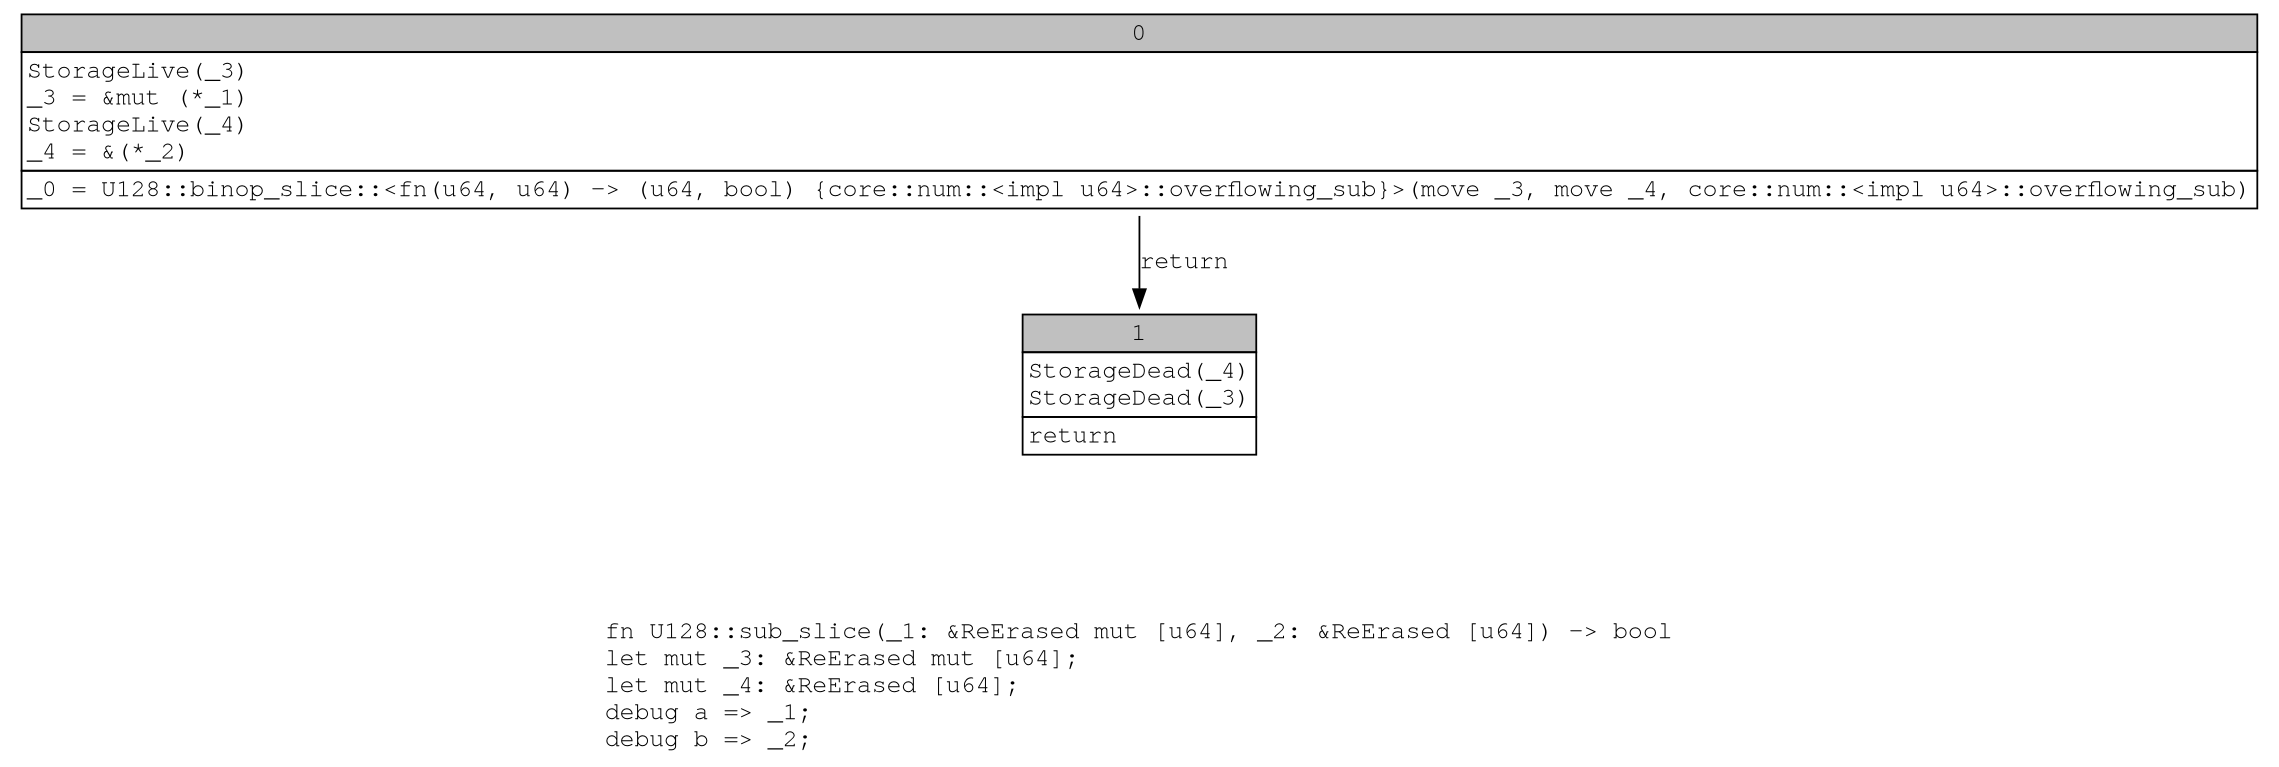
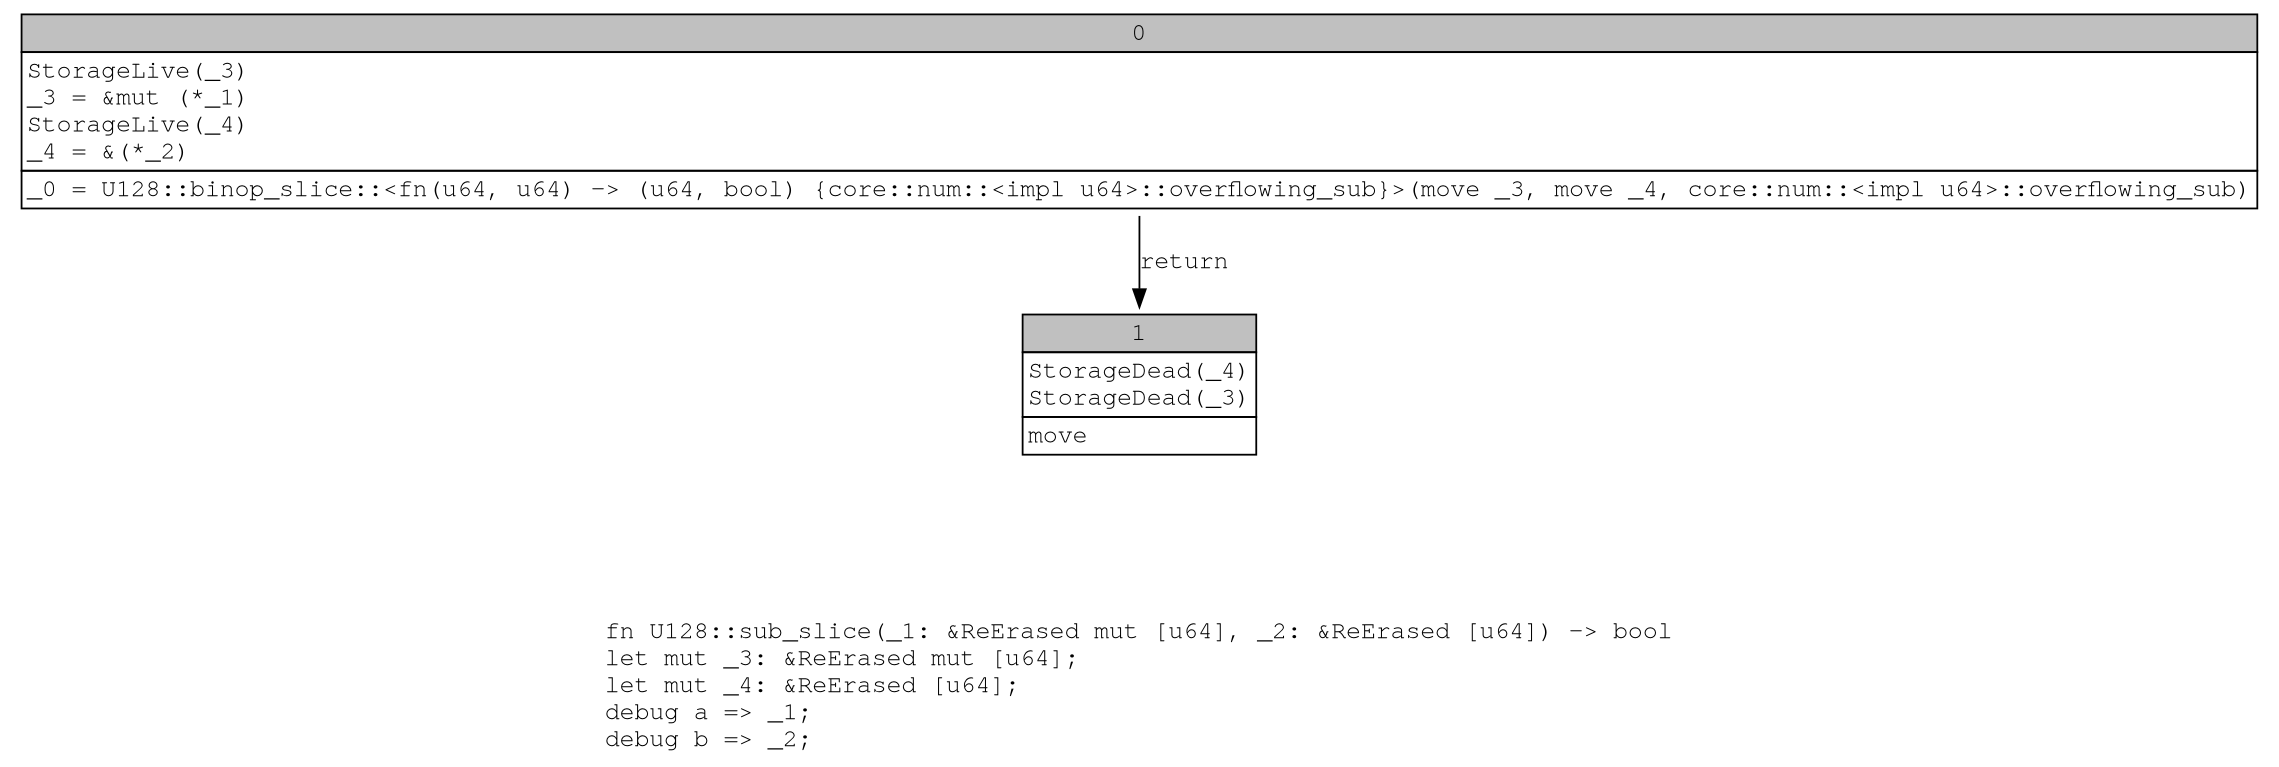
(1073, 435) -> (1059, 435)
